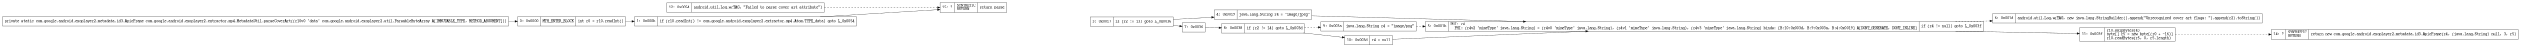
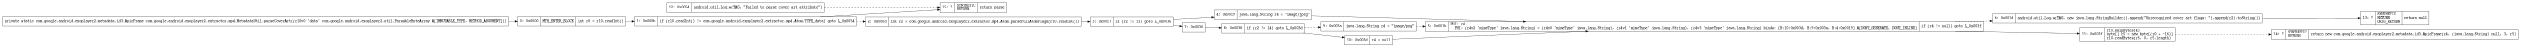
none -> (2395, 18)
none -> (973, 22)
